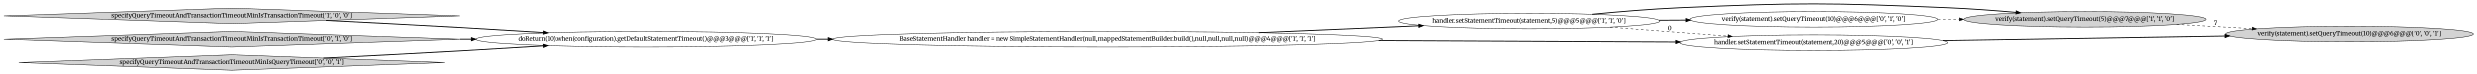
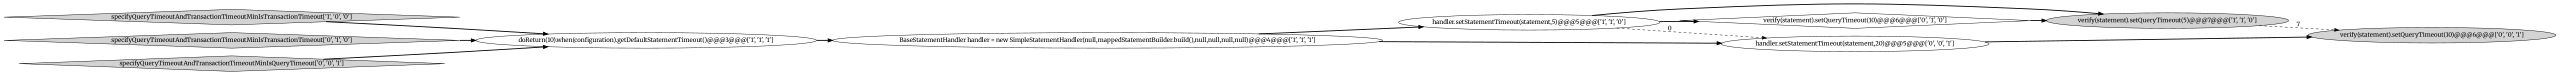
(1814, 19) -> (1855, 21)
(1949, 19) -> (2036, 21)
